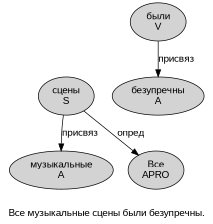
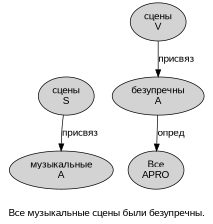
(158, 22) -> (158, 22)
(108, 131) -> (157, 129)
